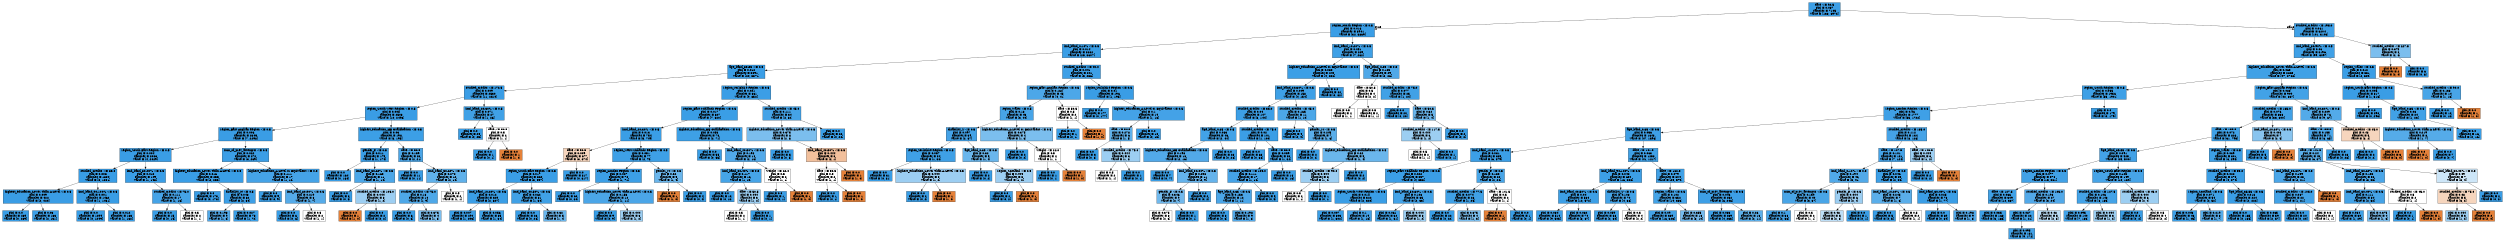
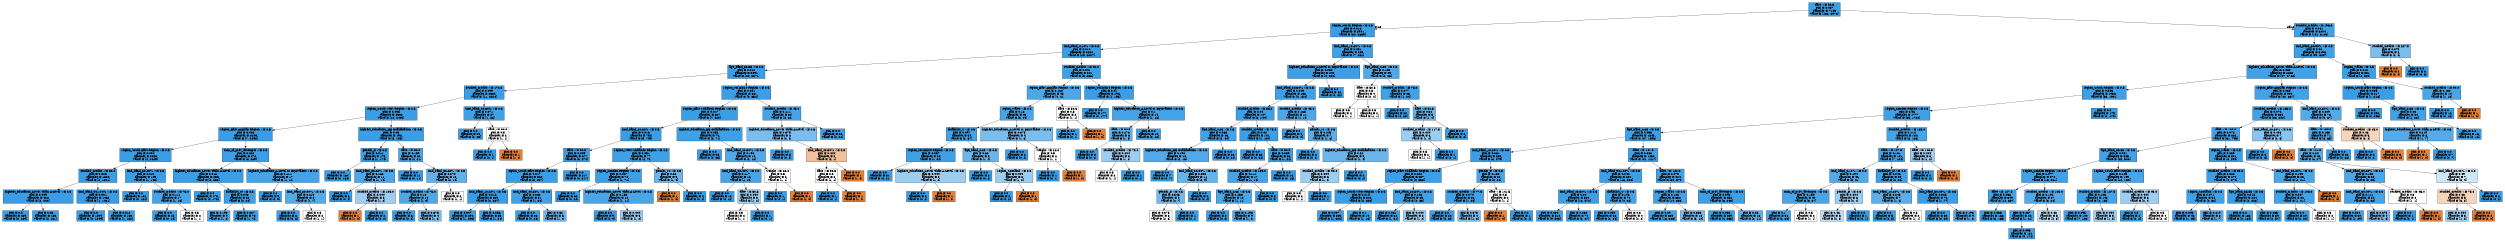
(576, 155) -> (576, 155)
none -> (136, 197)
